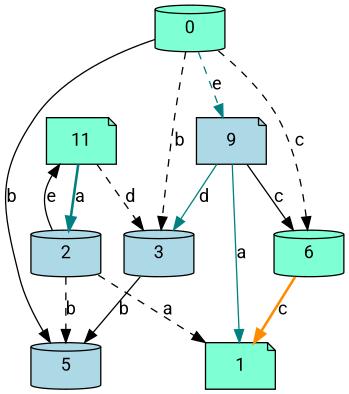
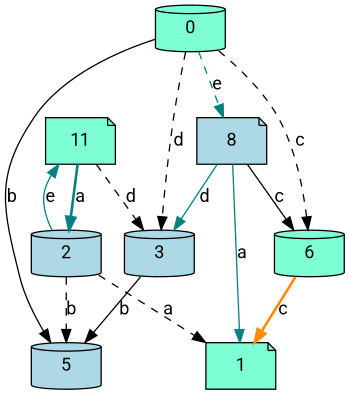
(180, 141) -> (179, 141)
(231, 141) -> (232, 141)
(45, 203) -> (44, 203)
